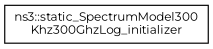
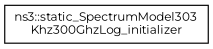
(106, 24) -> (106, 24)
